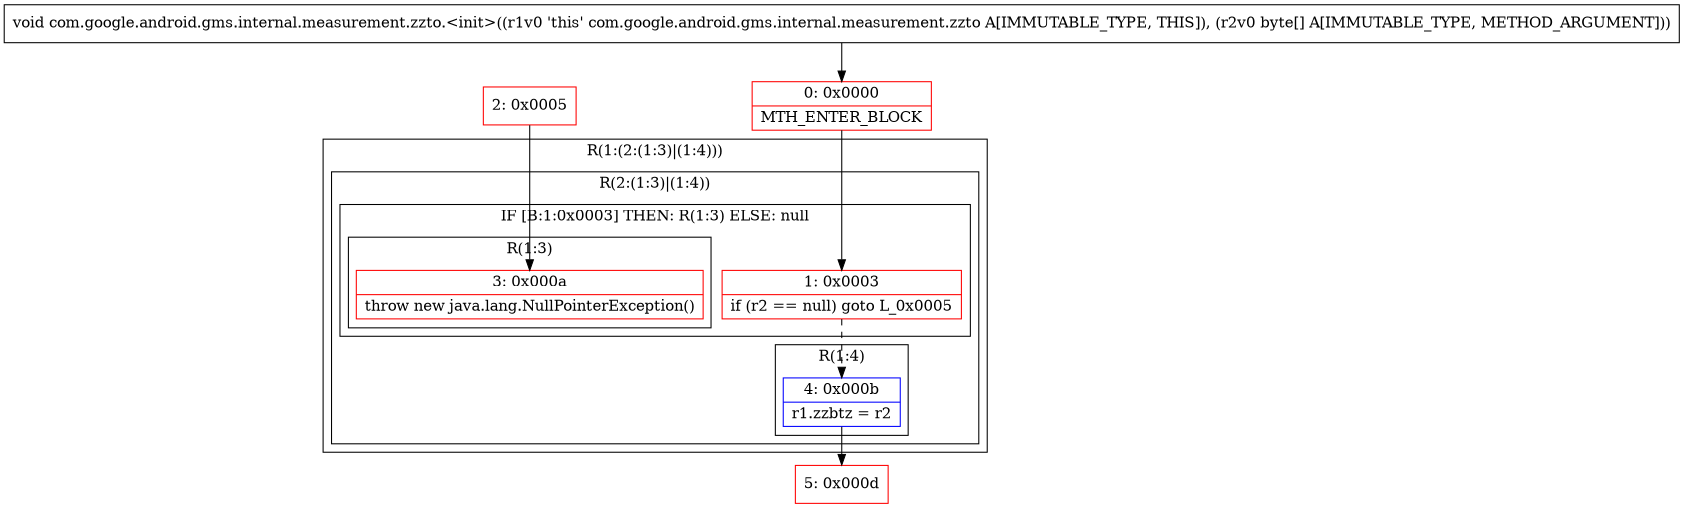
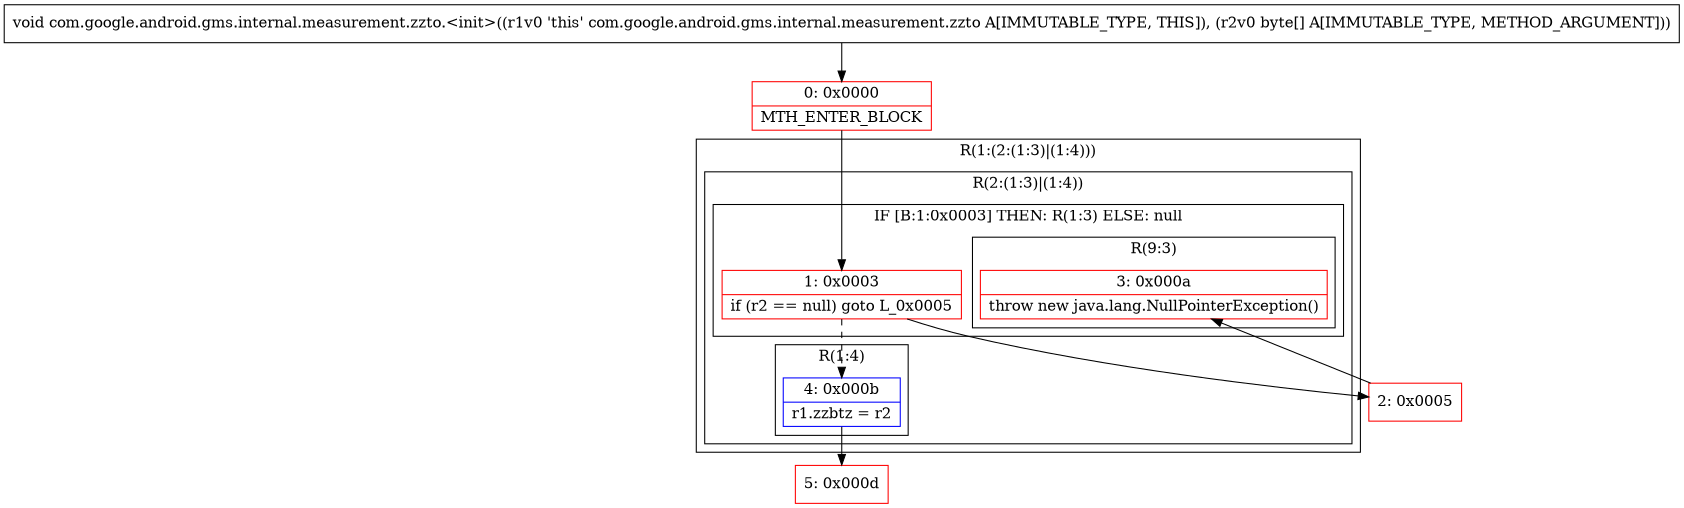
(530, 249) -> (1154, 249)
none -> (1131, 367)
